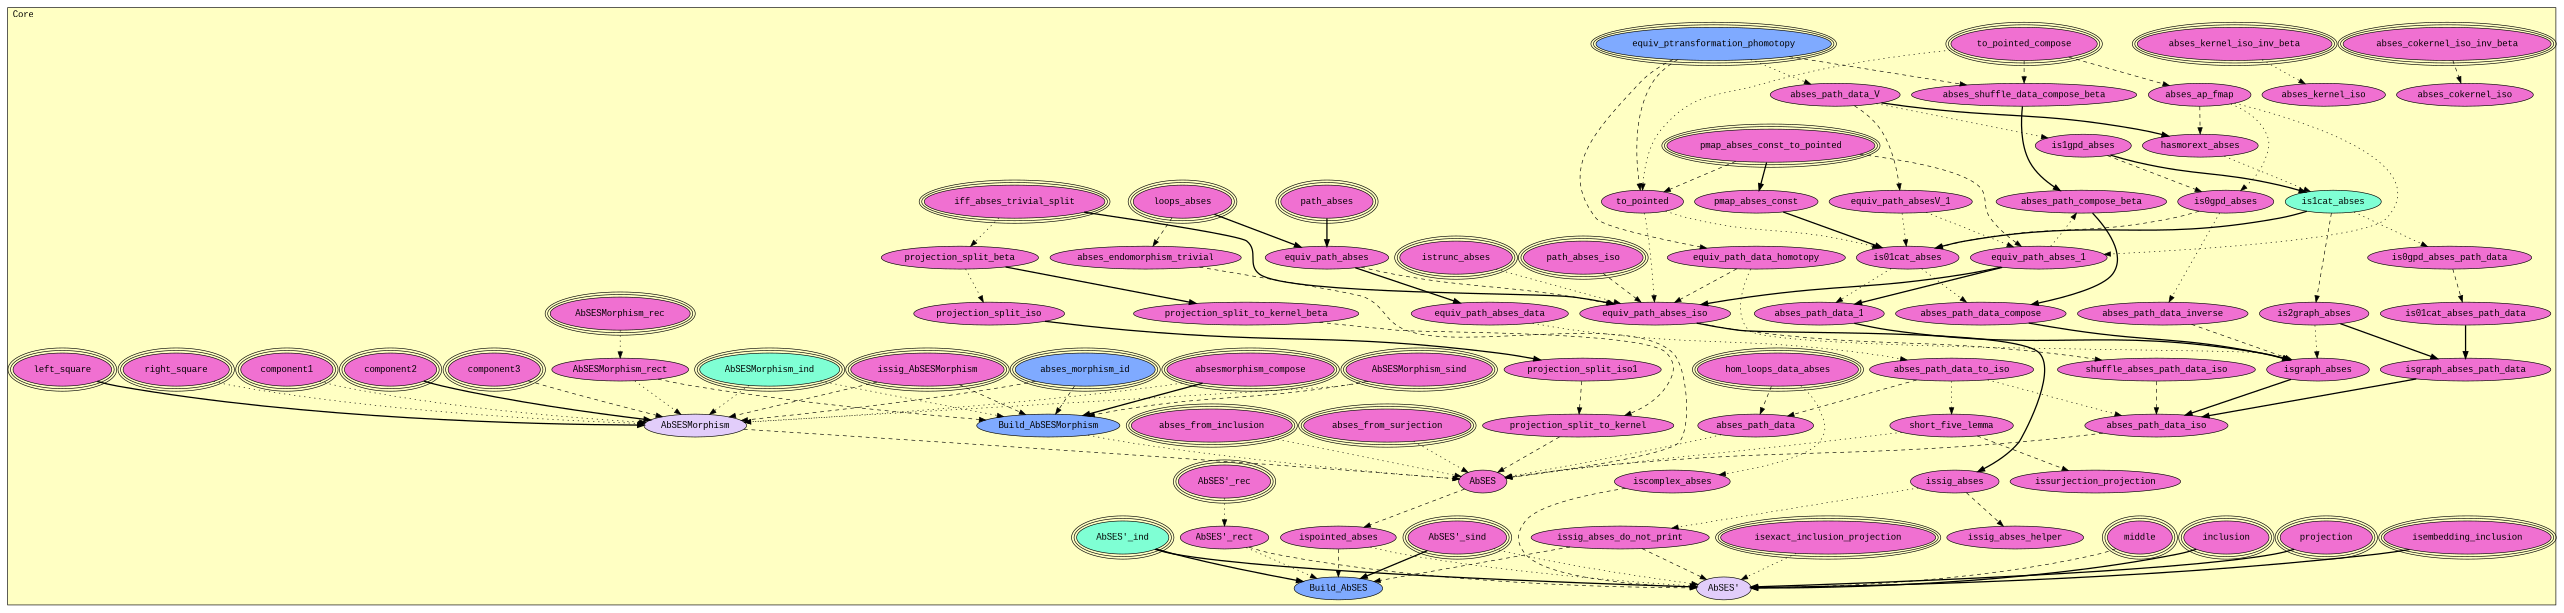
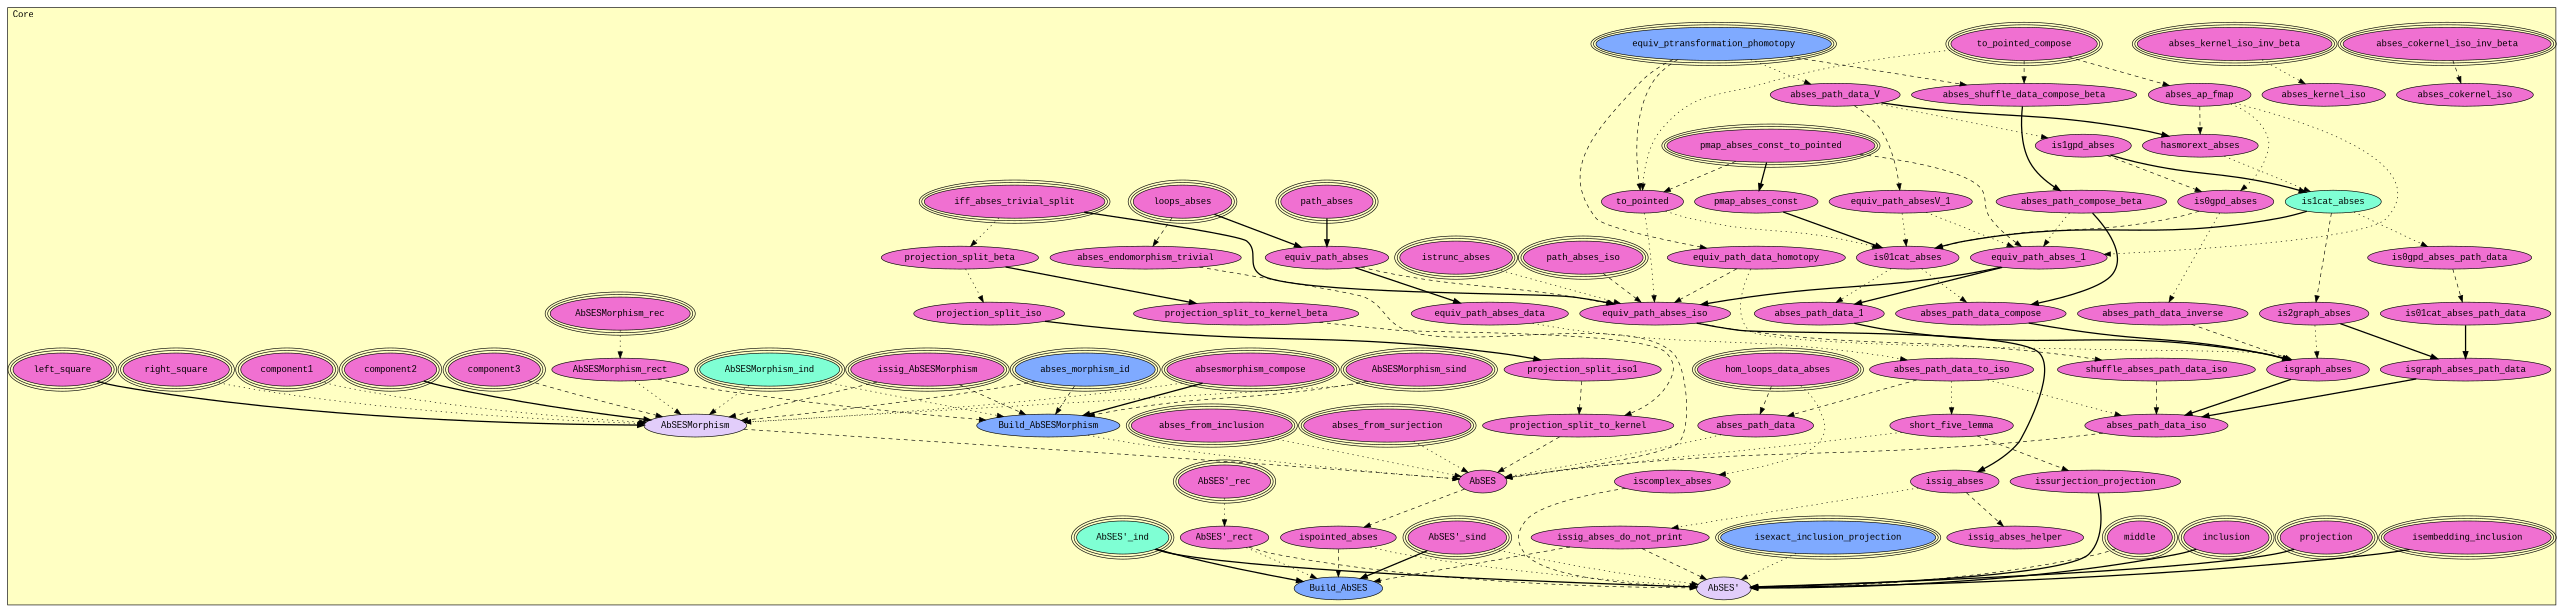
(2060, 235) -> (2059, 226)
(1828, 538) -> (1828, 538)
none -> (1957, 578)
